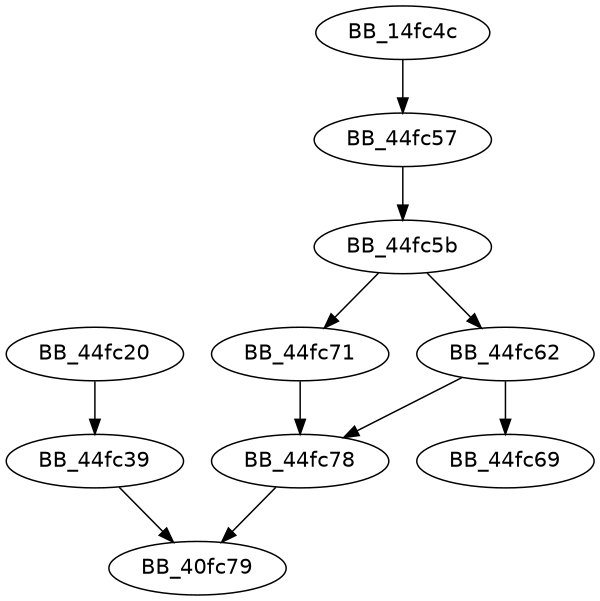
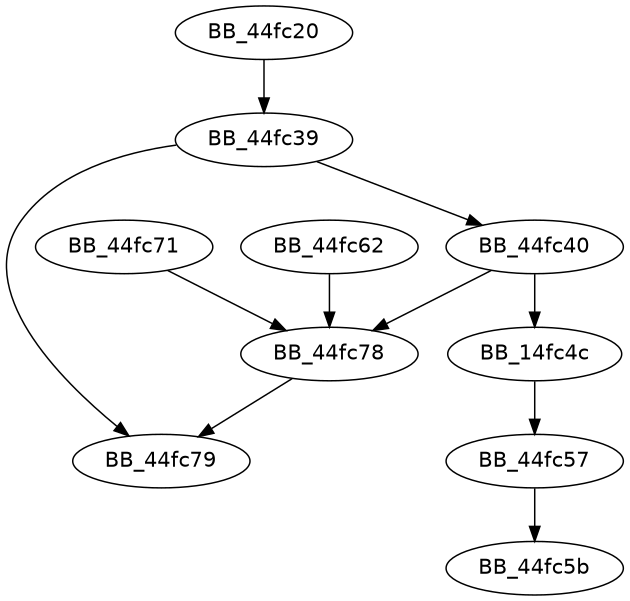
none -> (535, 247)
(357, 295) -> none
(449, 295) -> none
(505, 461) -> none
(198, 568) -> (161, 461)
